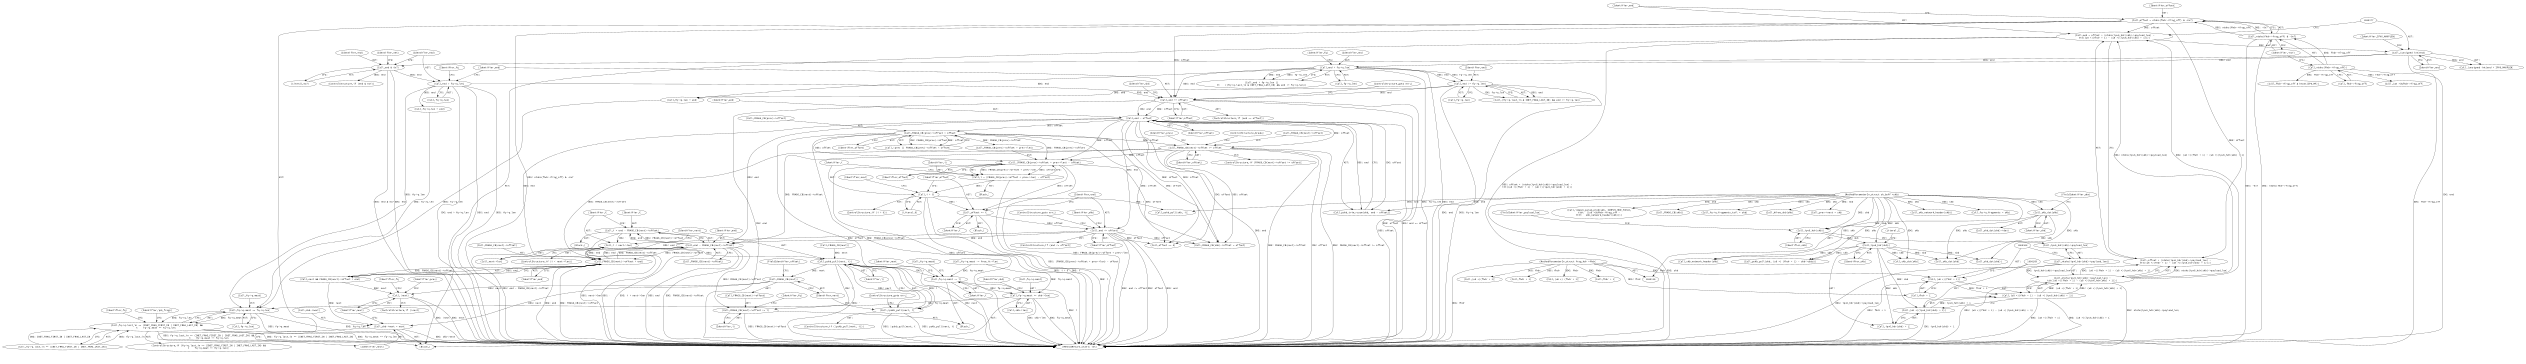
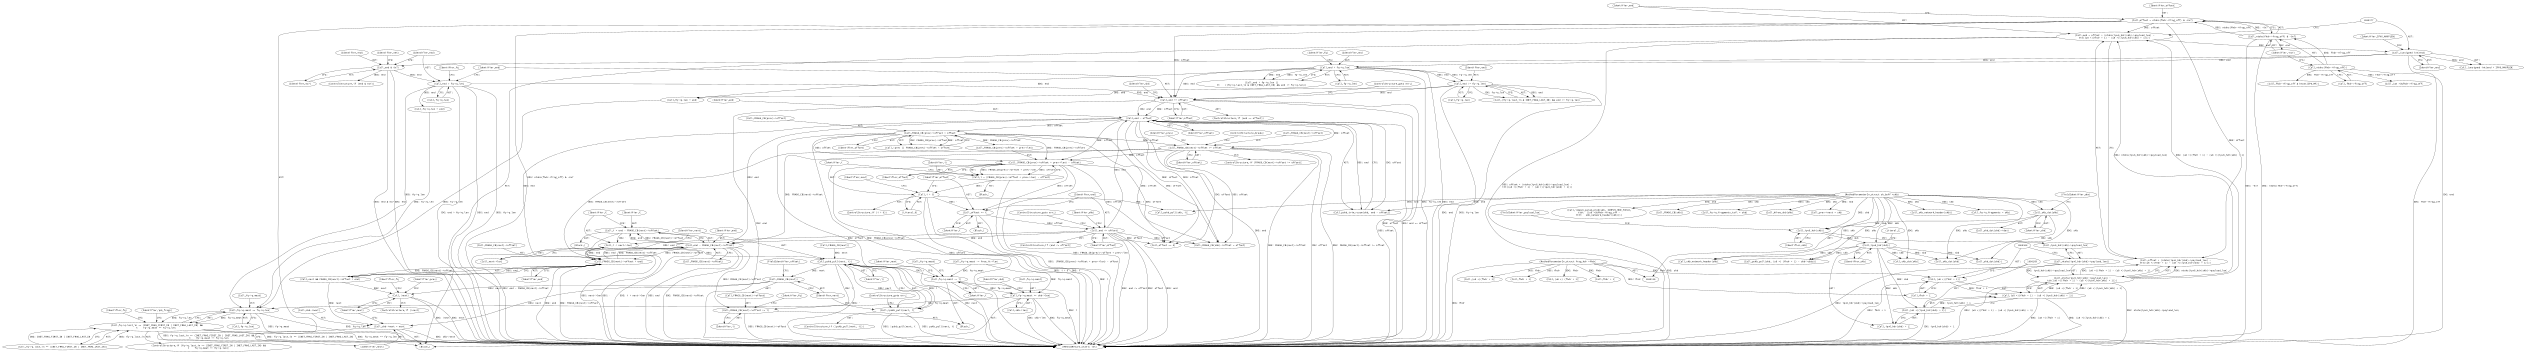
(2284, 45) -> (2284, 45)
(300, 84) -> (300, 84)
(1127, 176) -> (1115, 176)
none -> (1112, 206)
(546, 262) -> none
